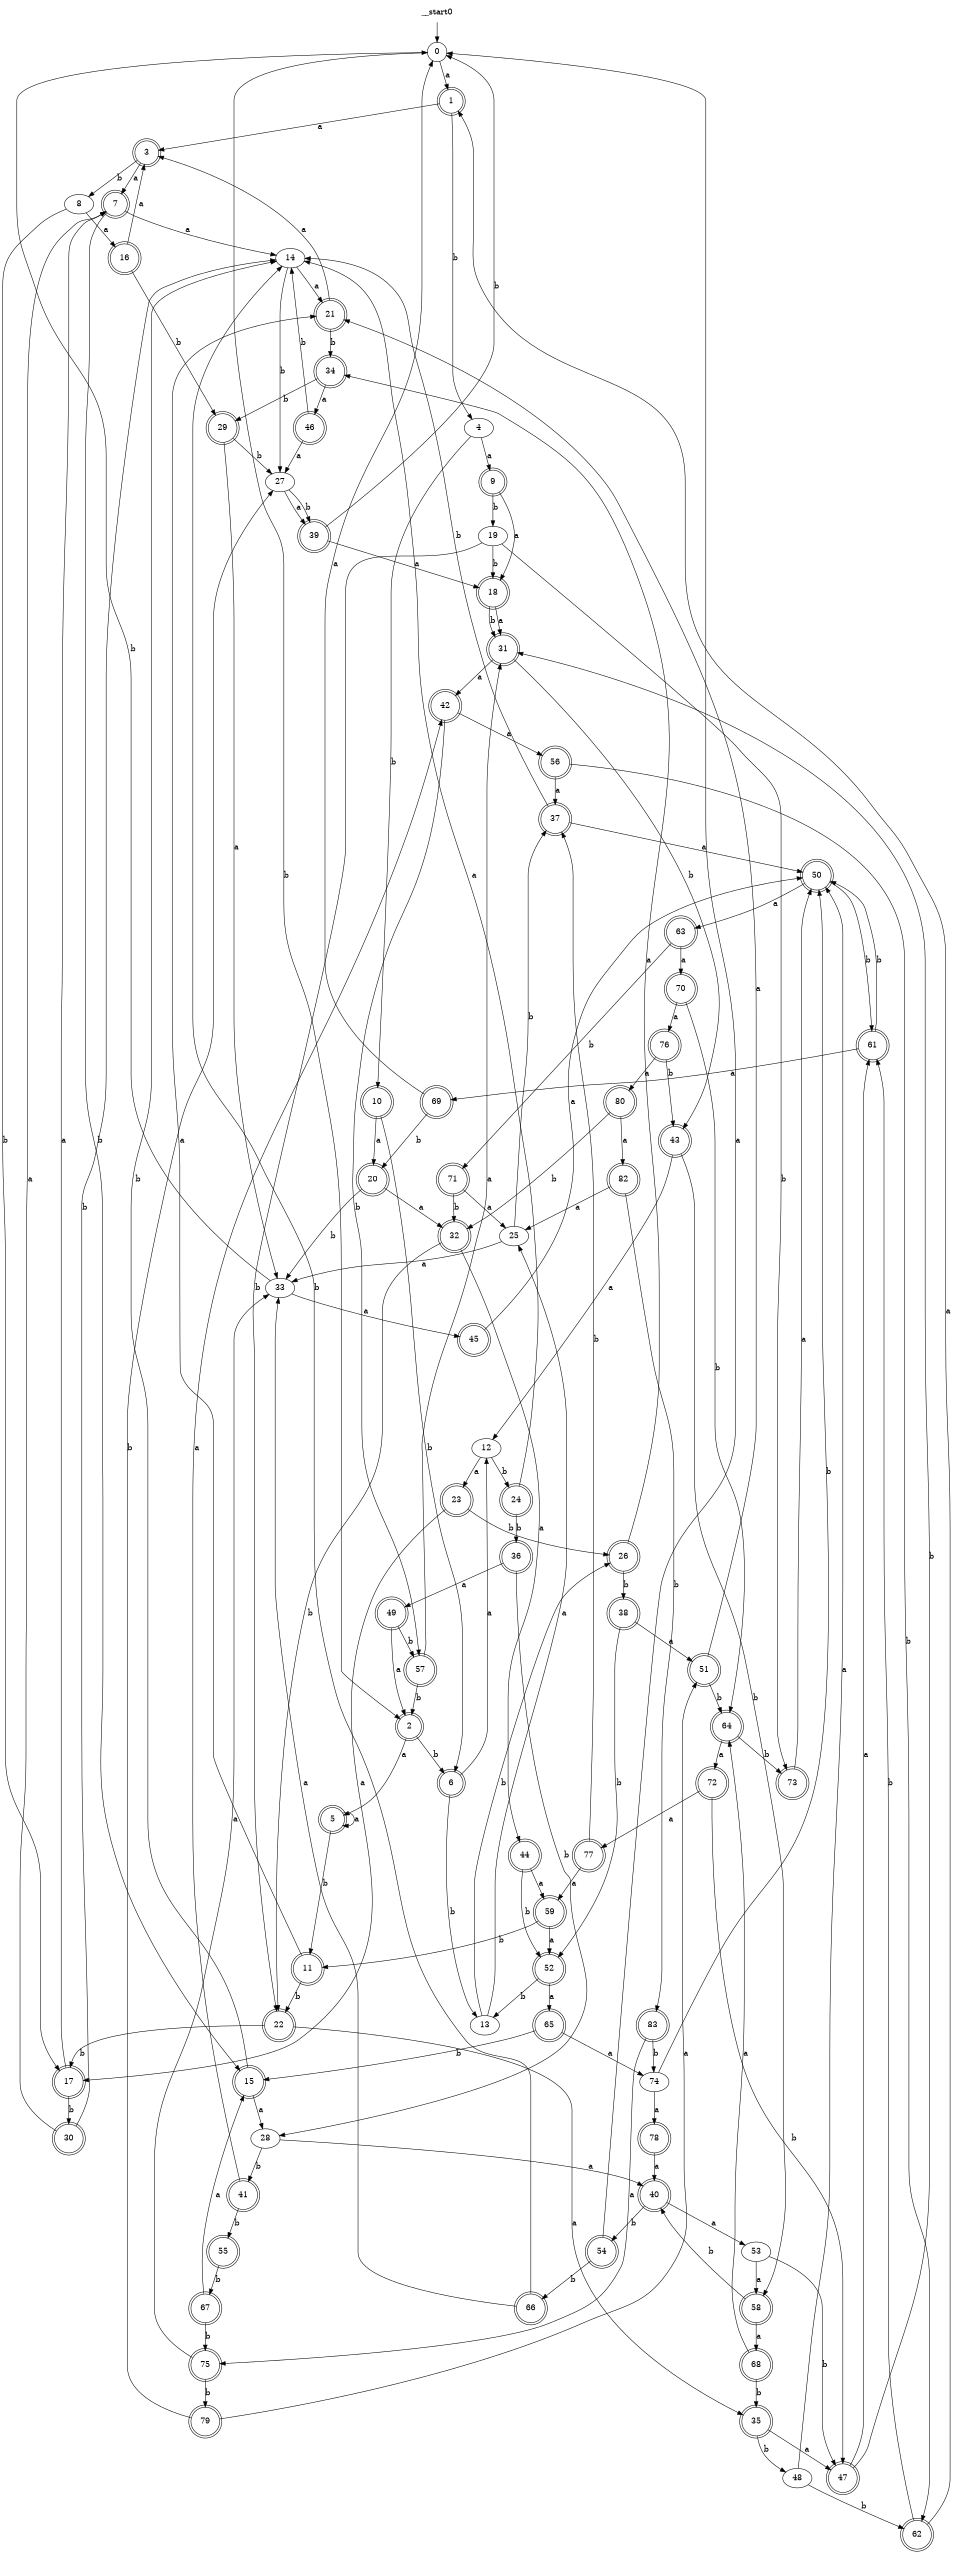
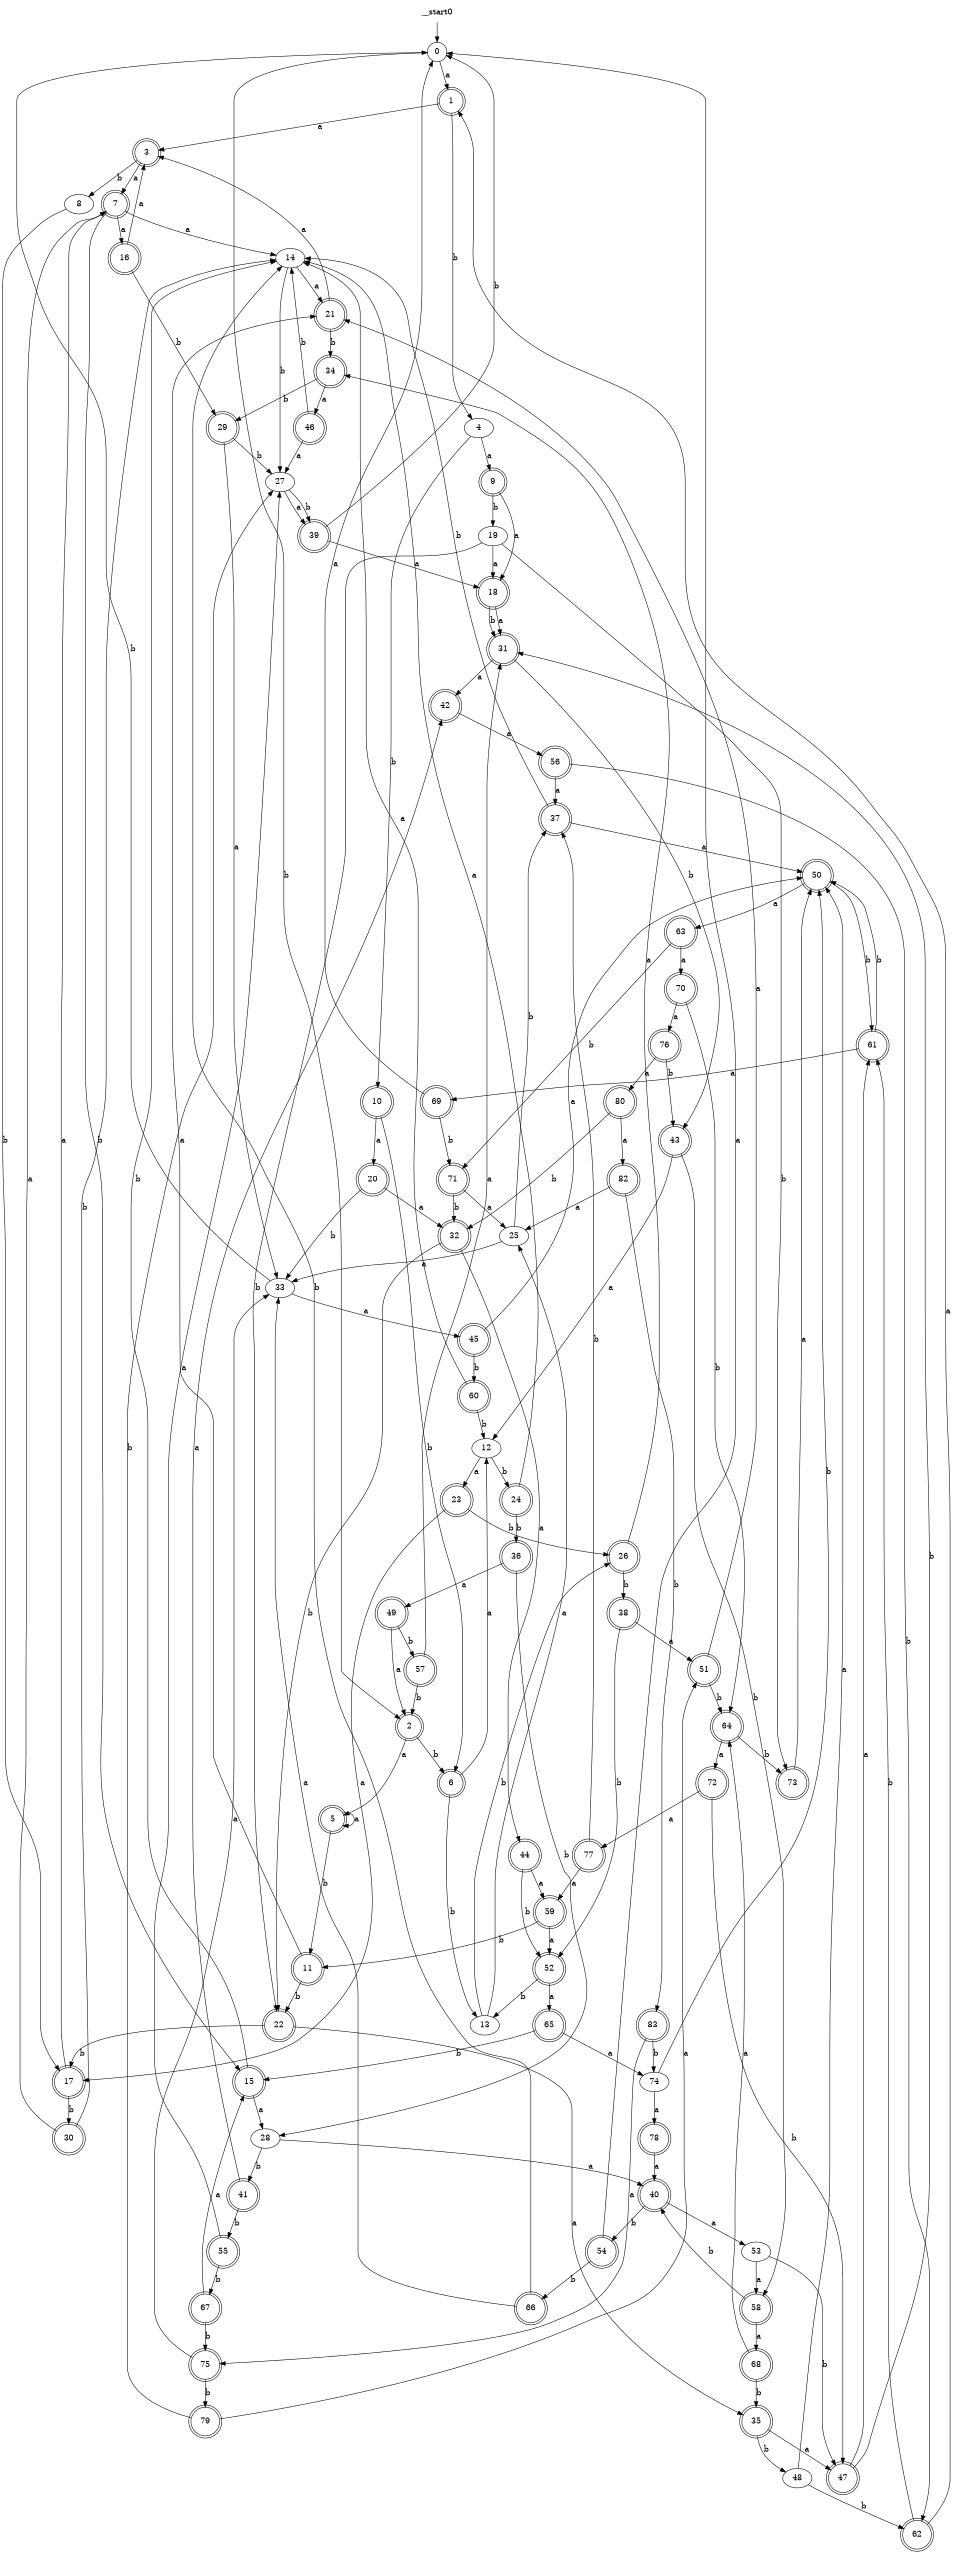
(100, 229) -> (119, 227)
(495, 564) -> (495, 564)
(406, 1139) -> (444, 1138)
(353, 1184) -> none
none -> (474, 1397)
none -> (173, 1415)
